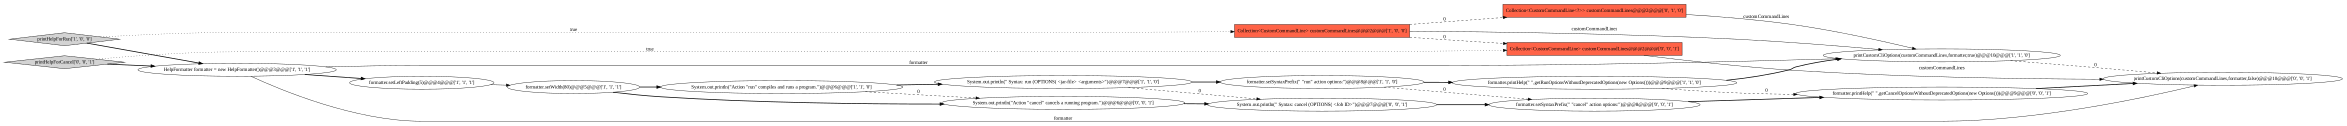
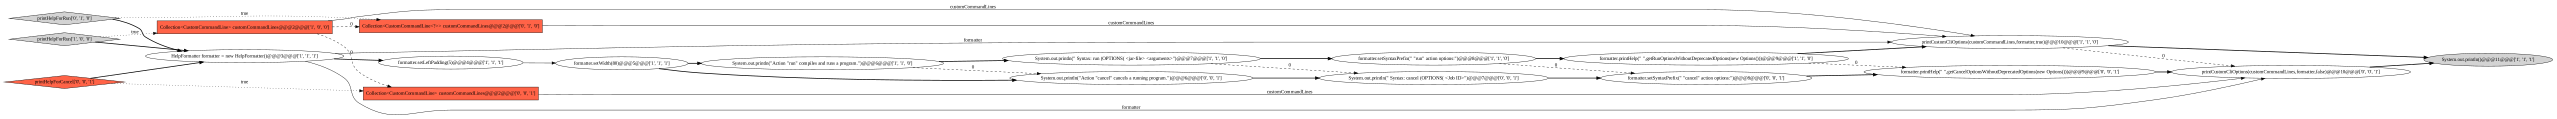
none -> (64, 18)
none -> (2488, 60)
(64, 62) -> (64, 82)
